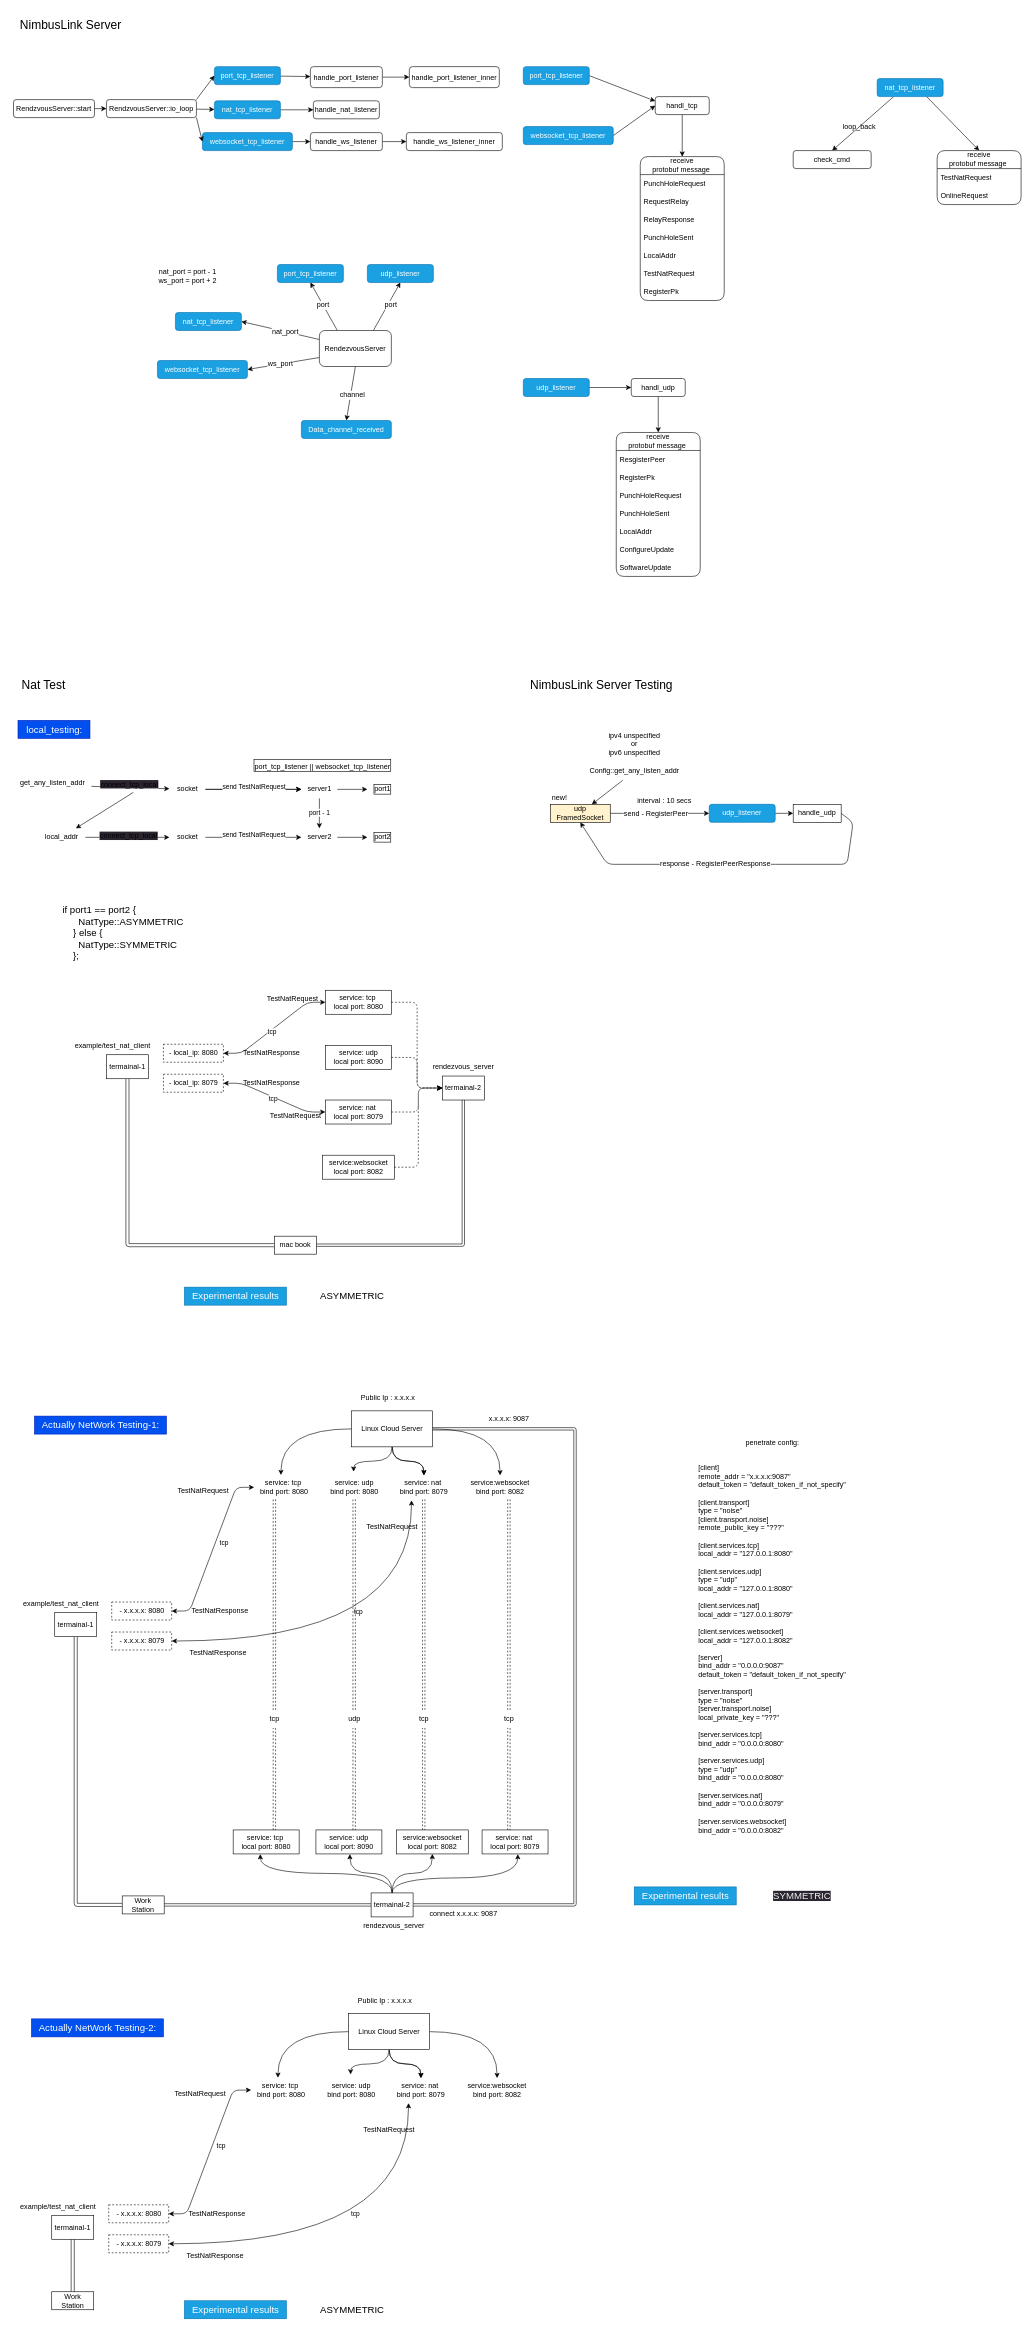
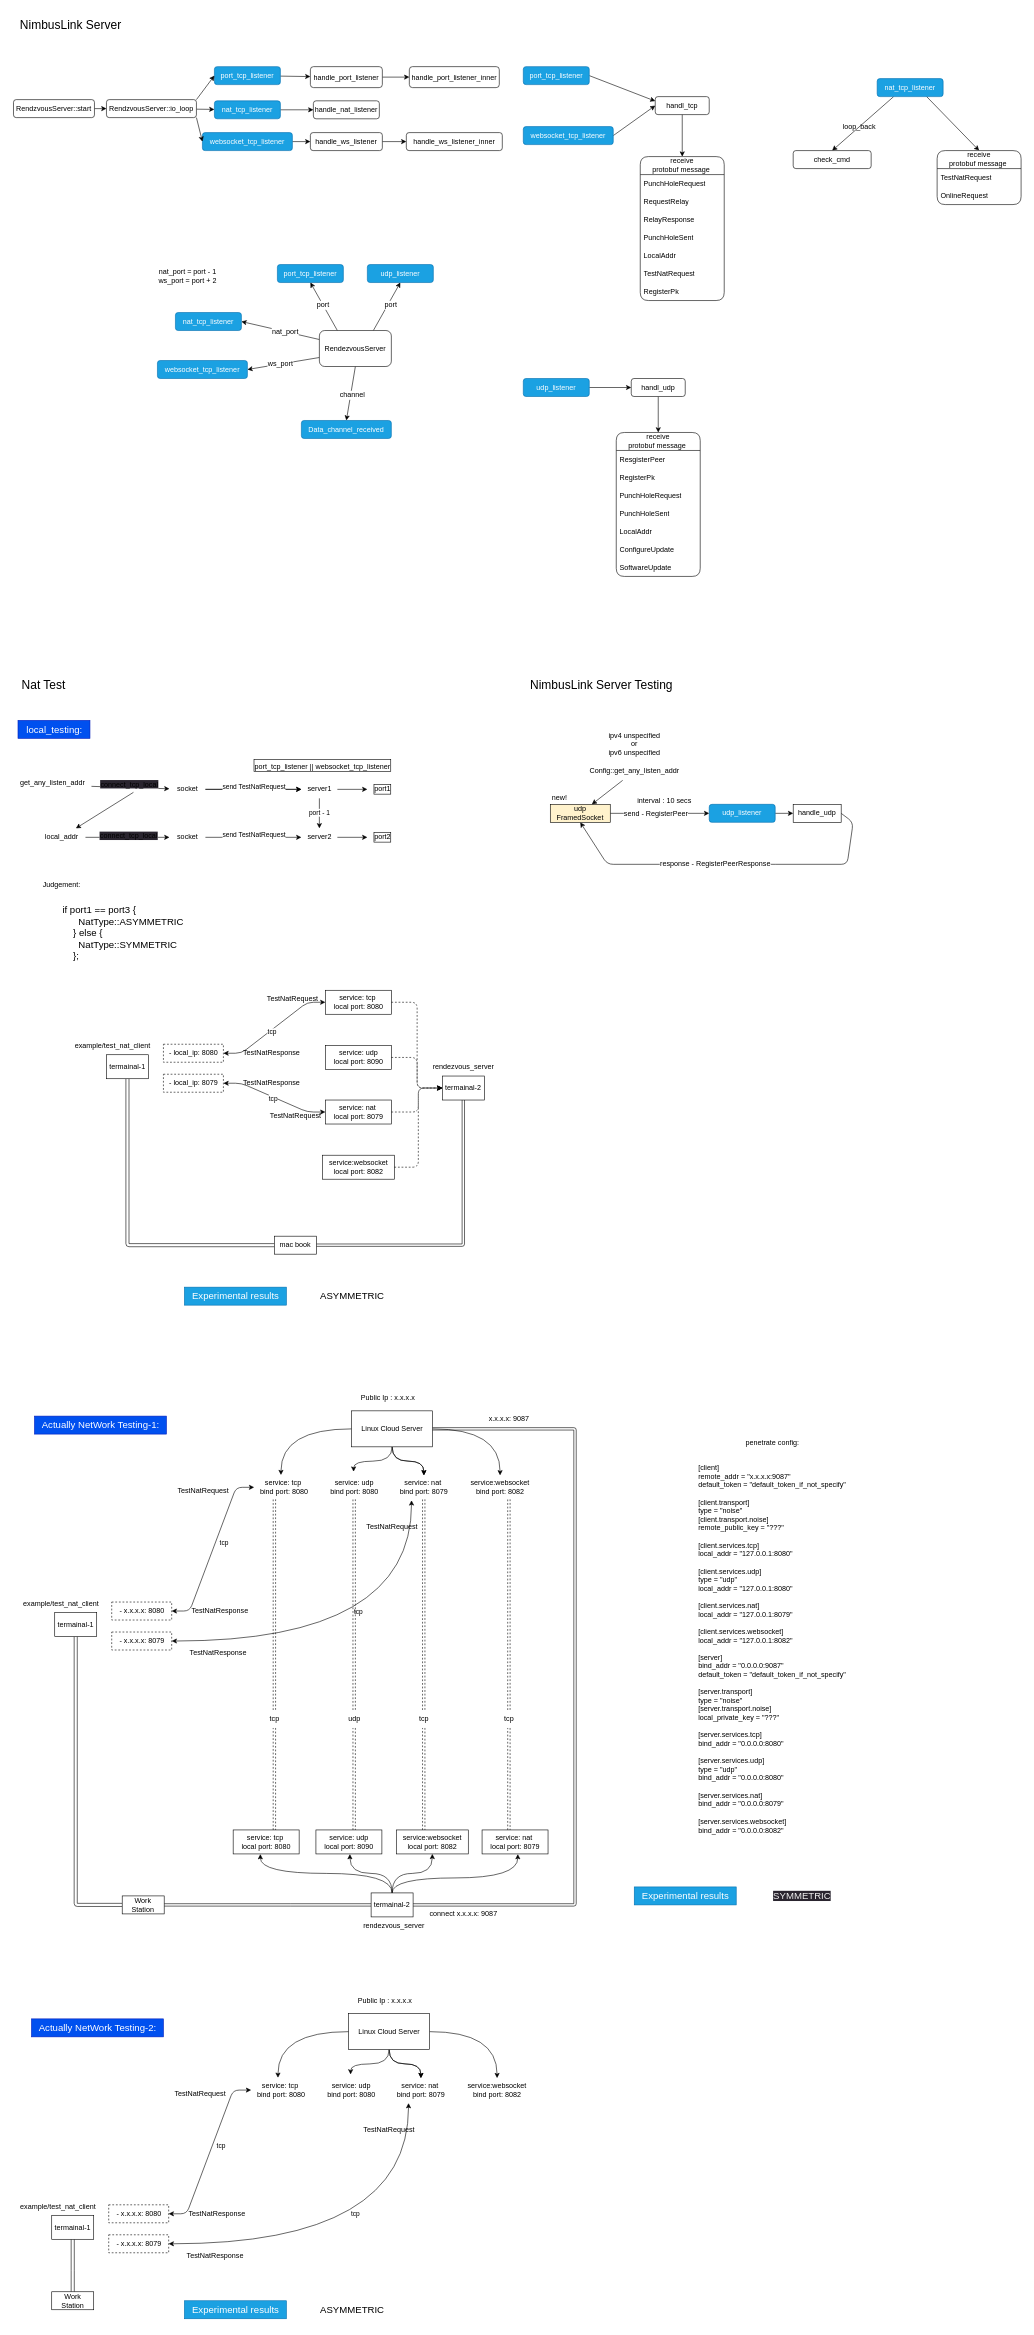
none -> (62, 885)
(111, 933) -> (111, 933)
